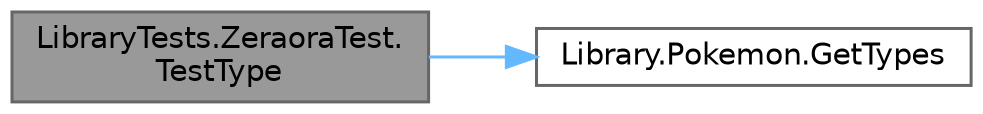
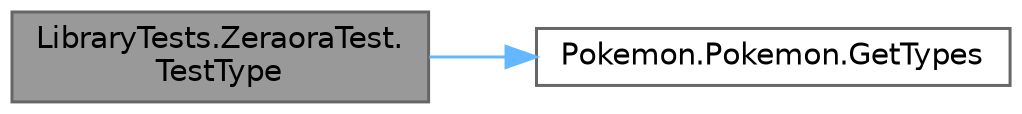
(754, 57) -> (773, 57)
